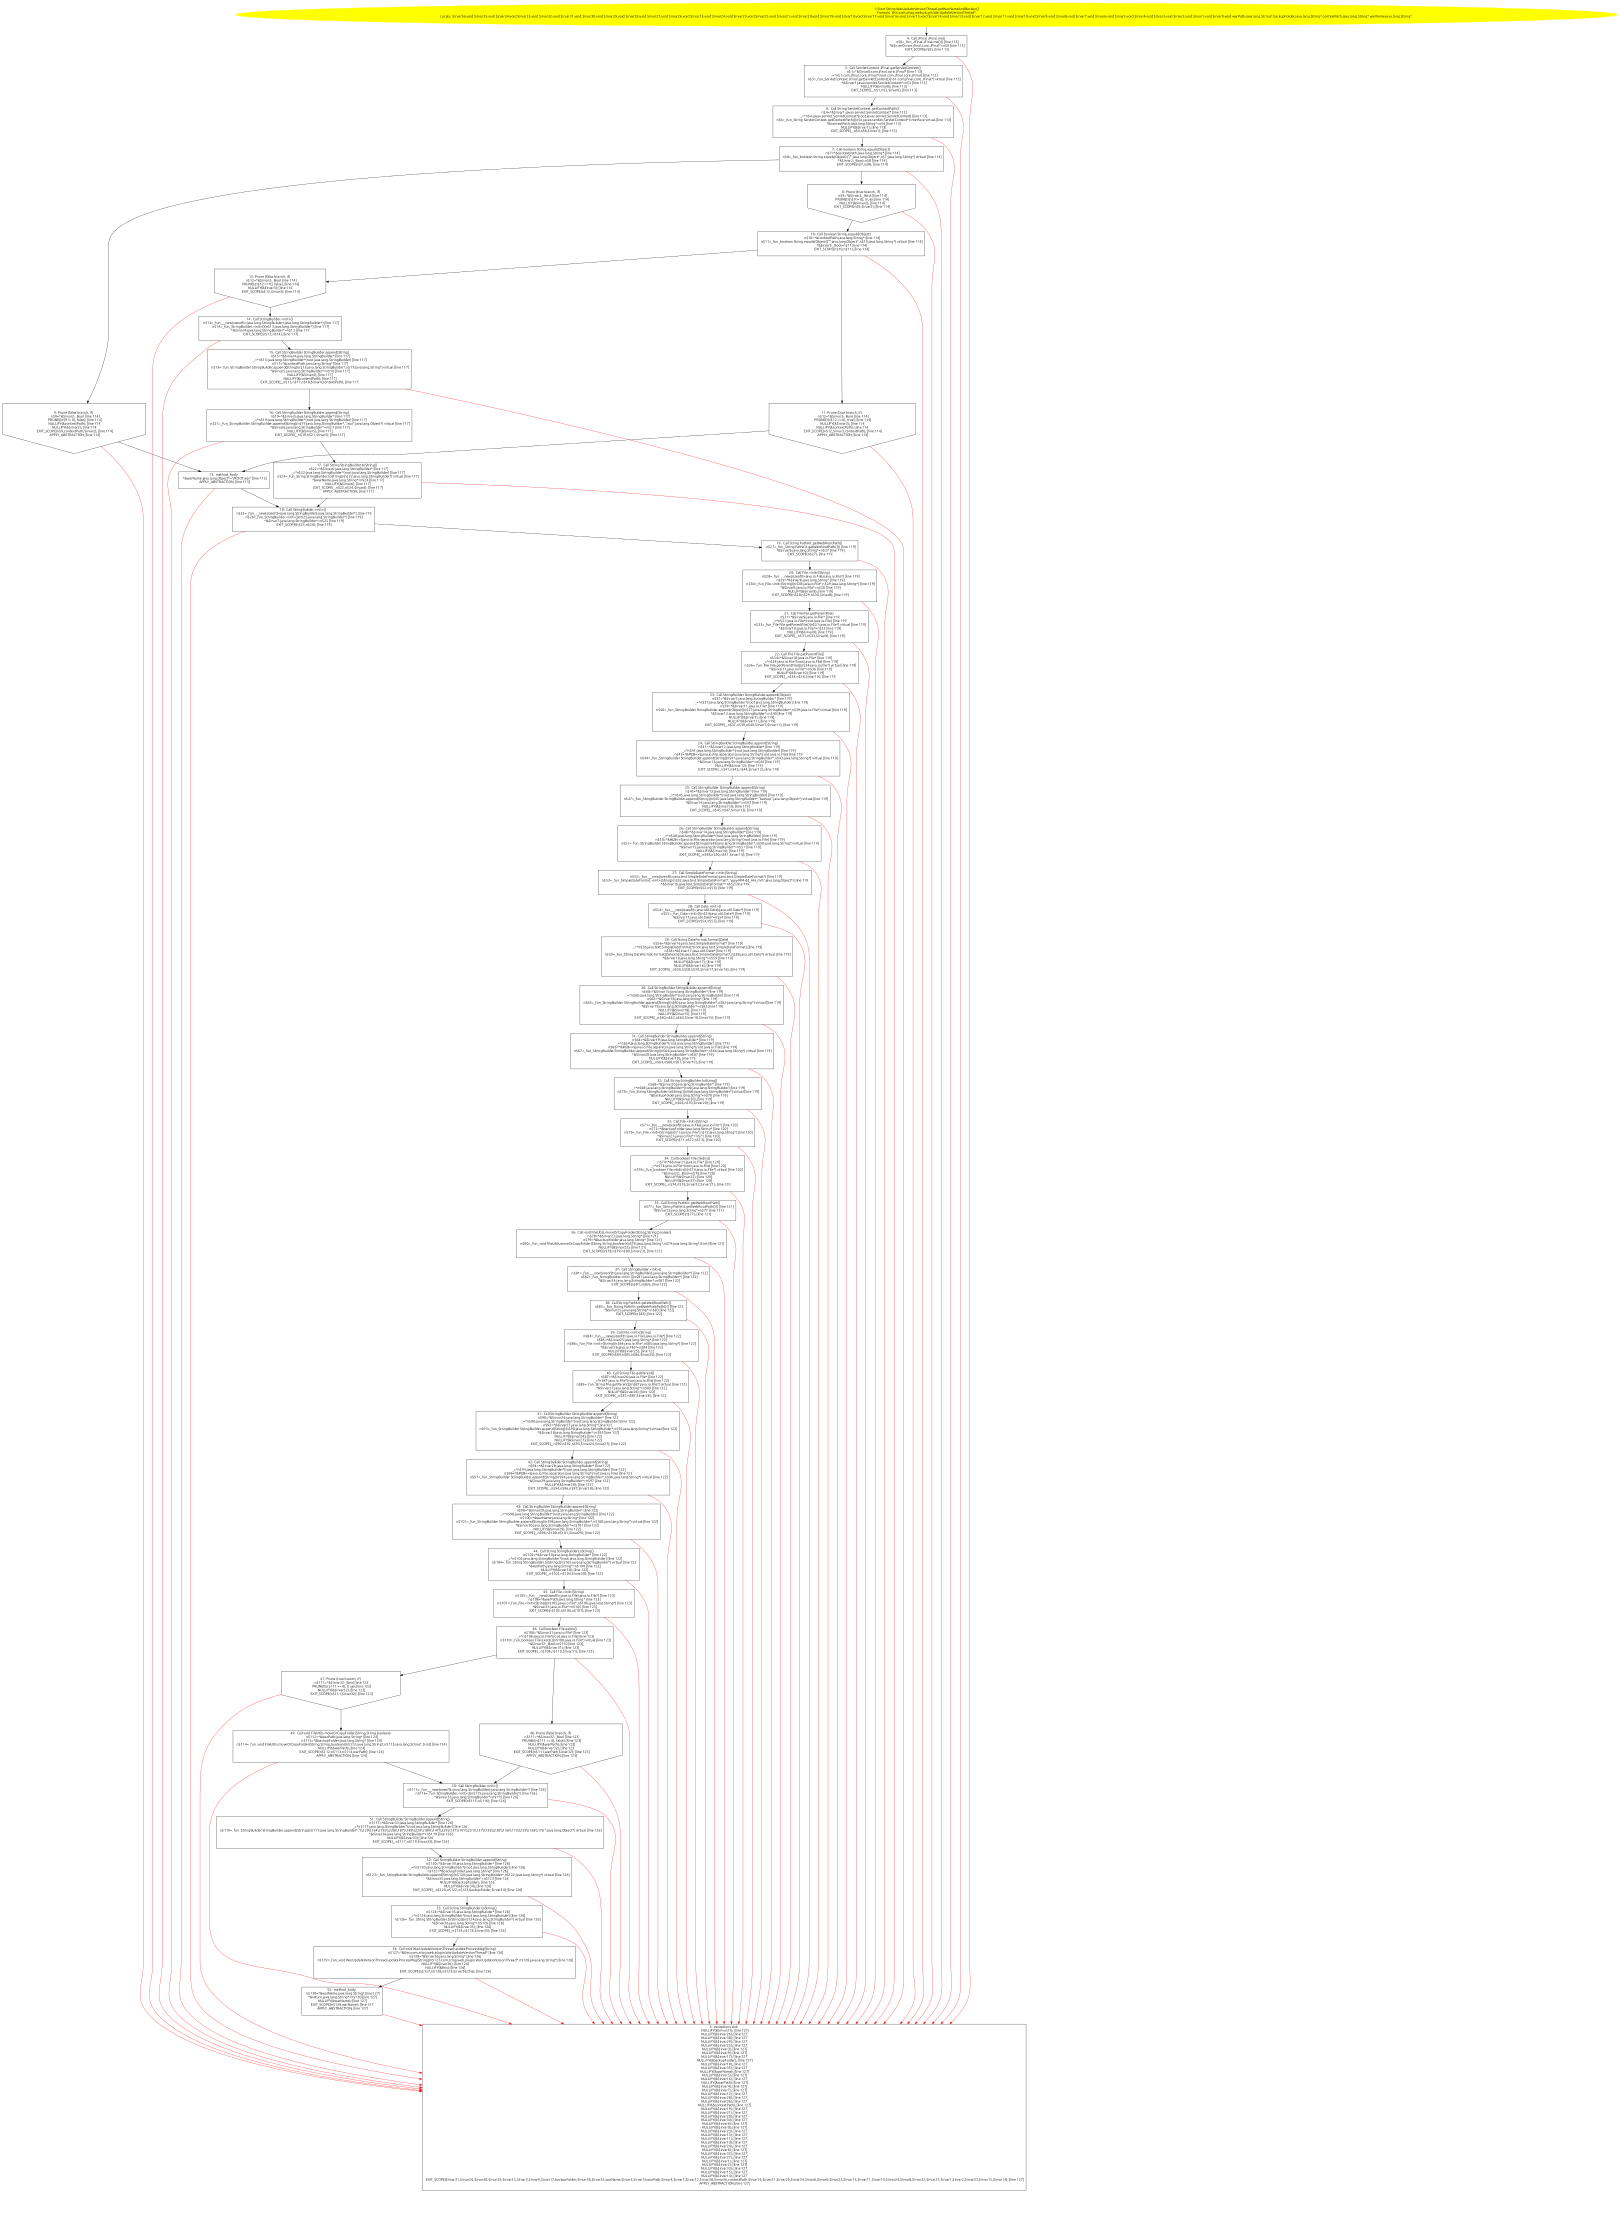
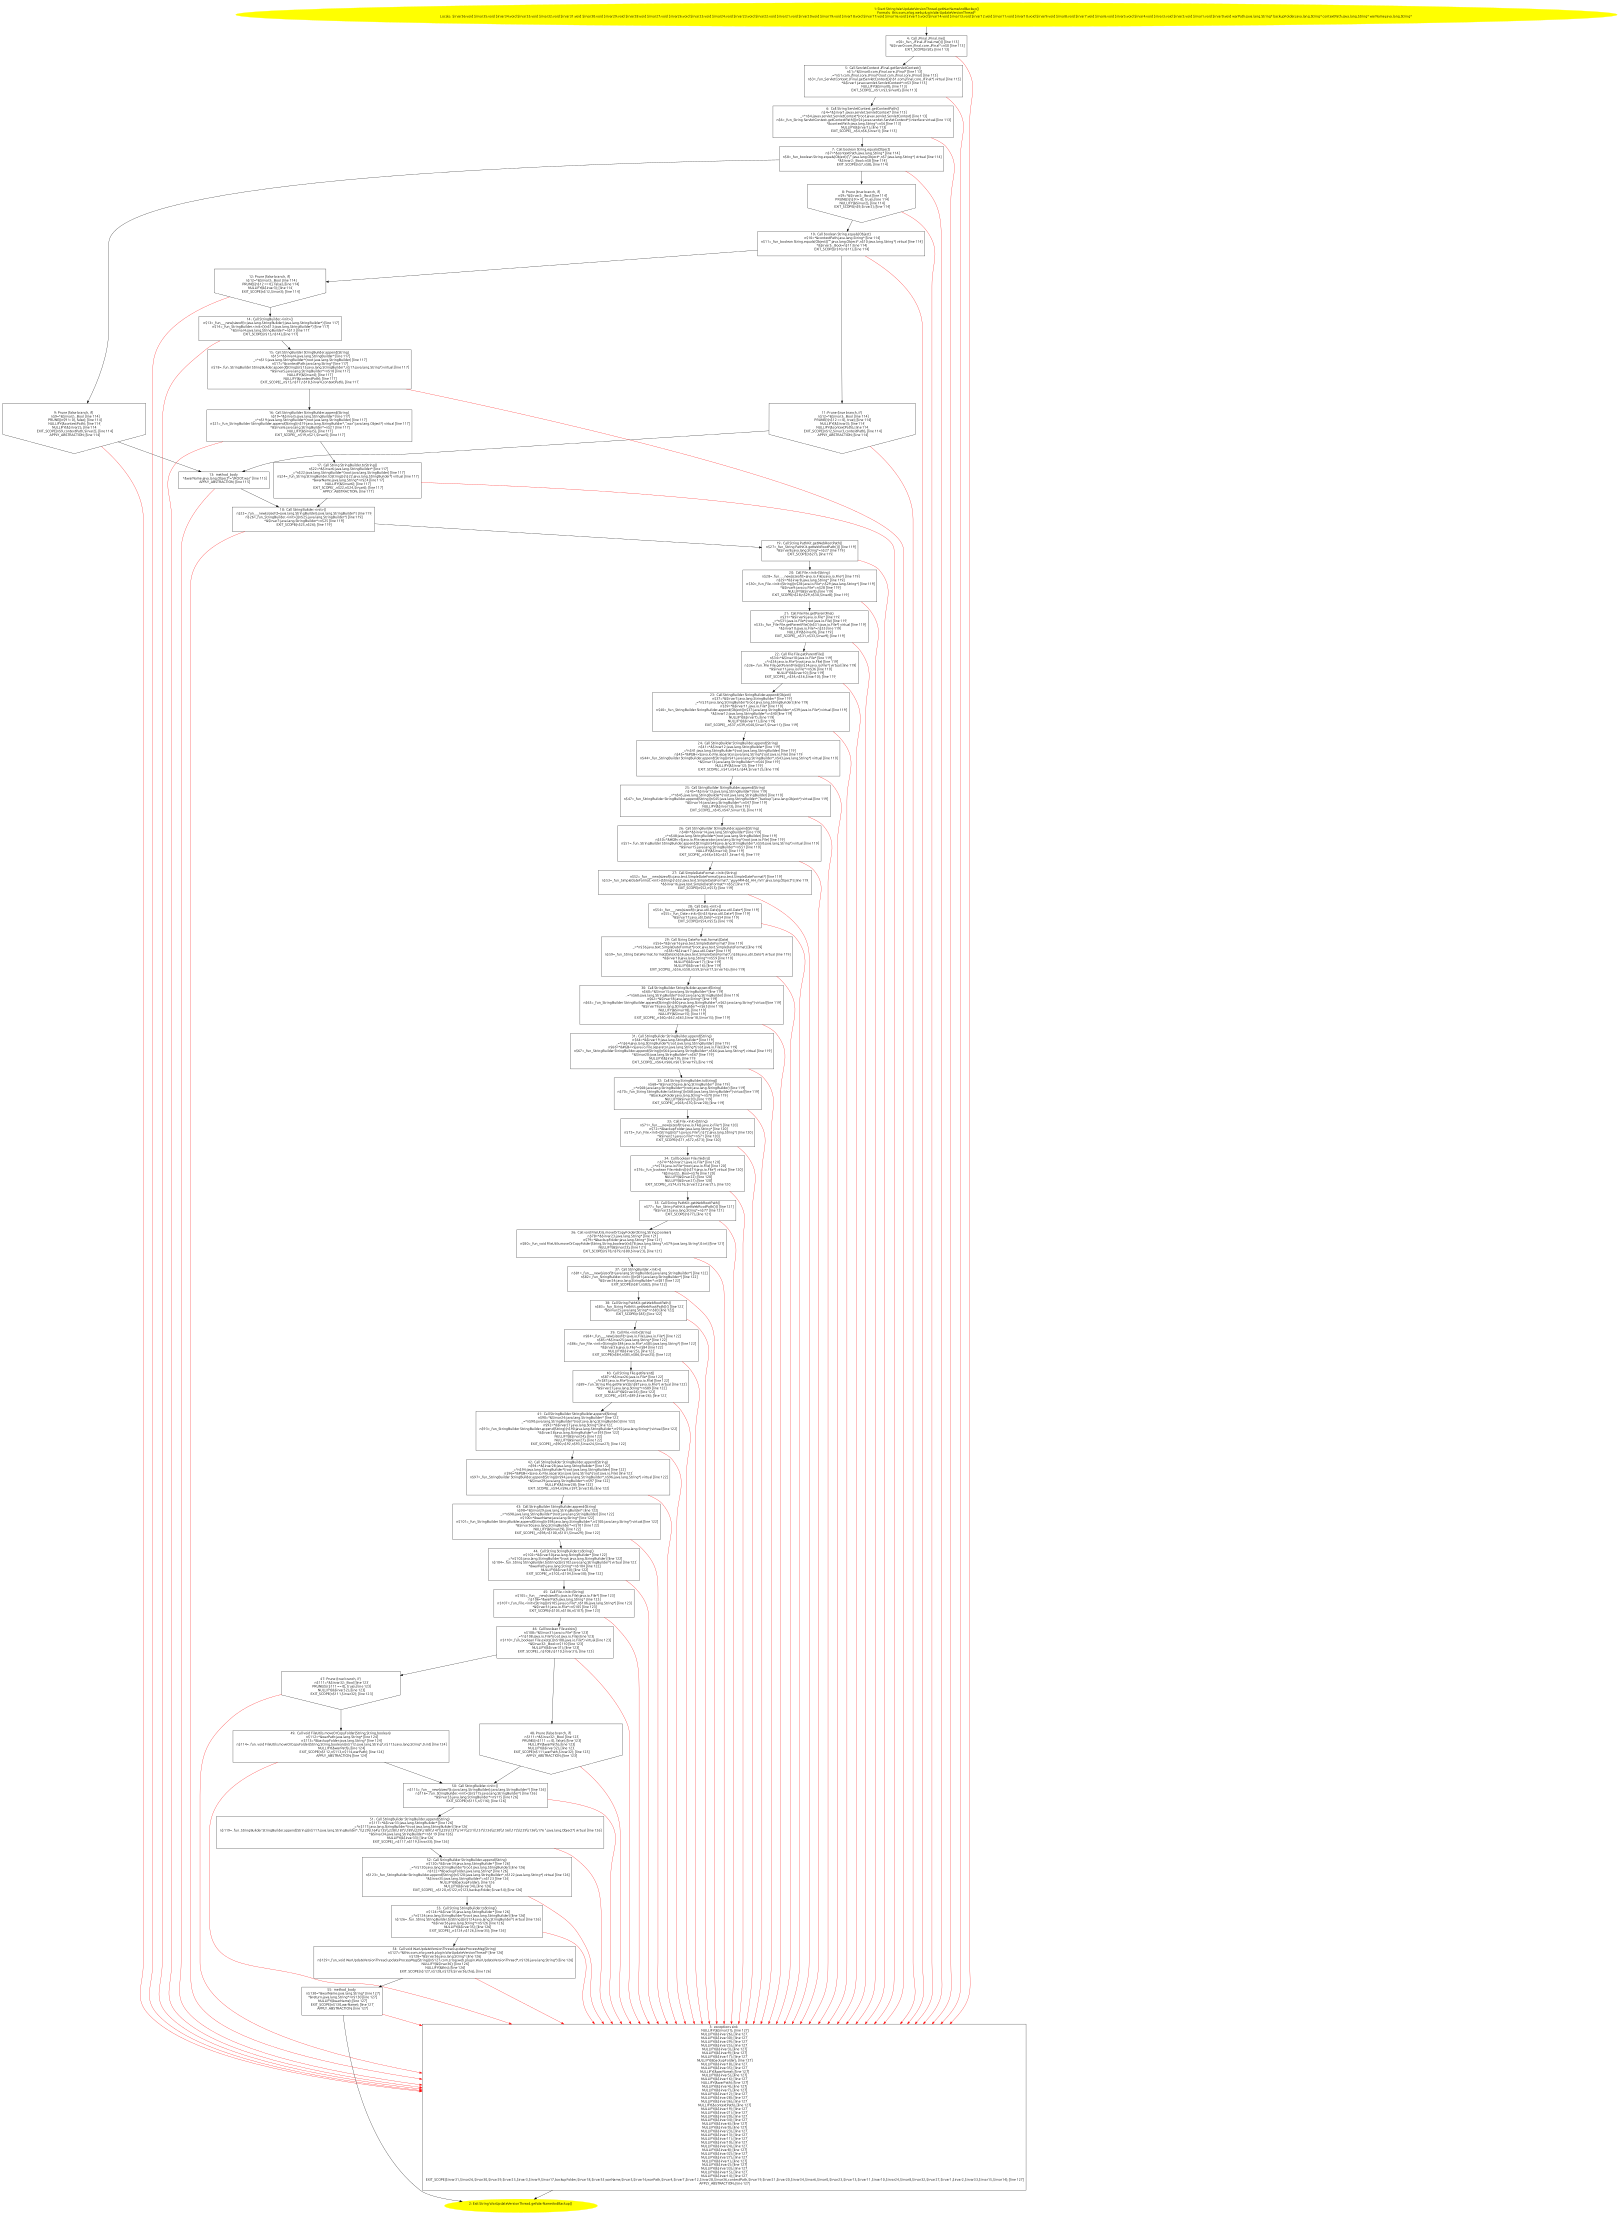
none -> (521, 2206)
